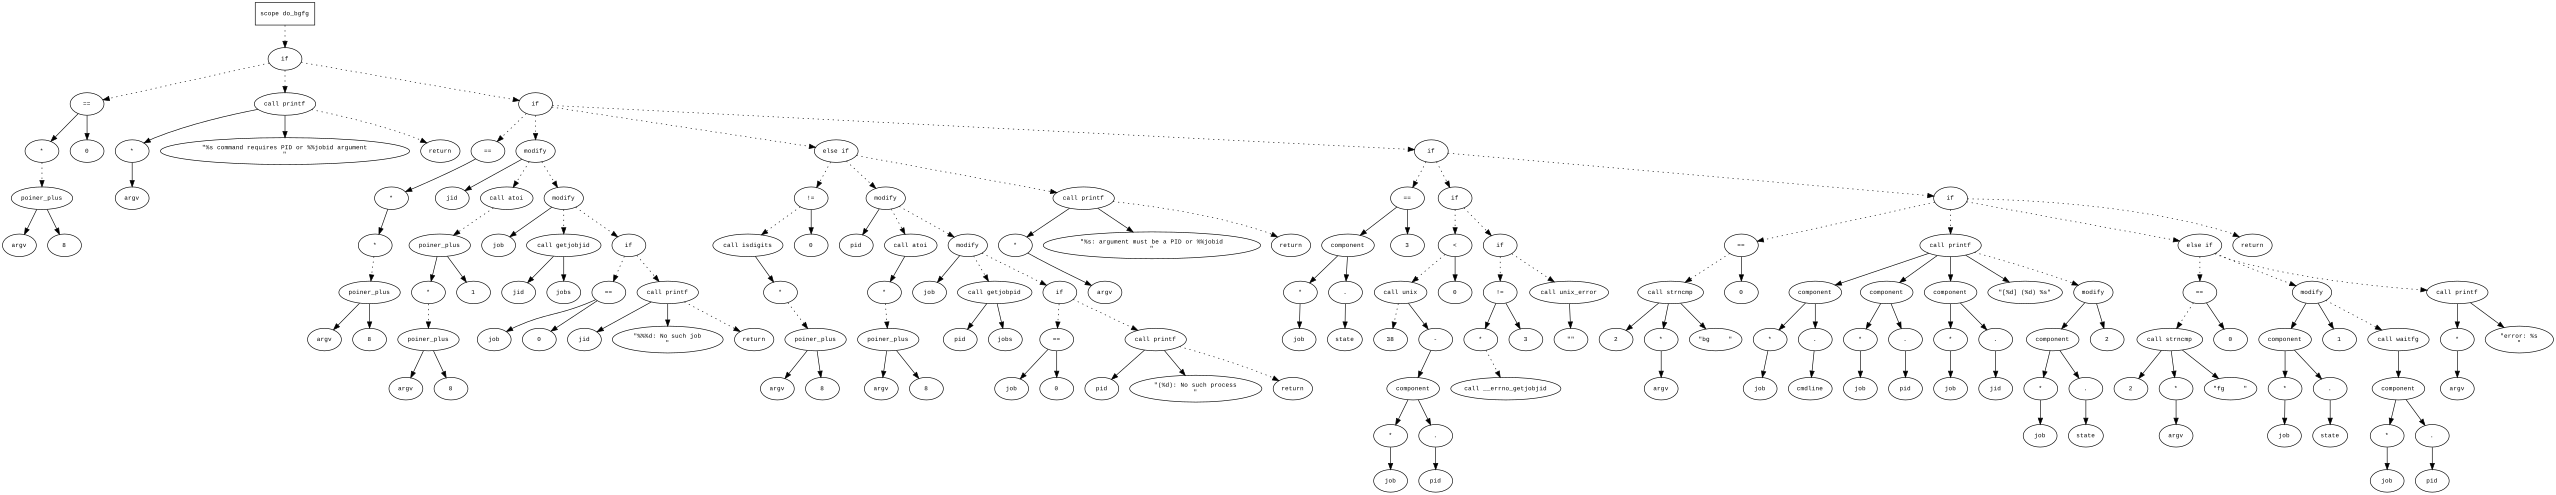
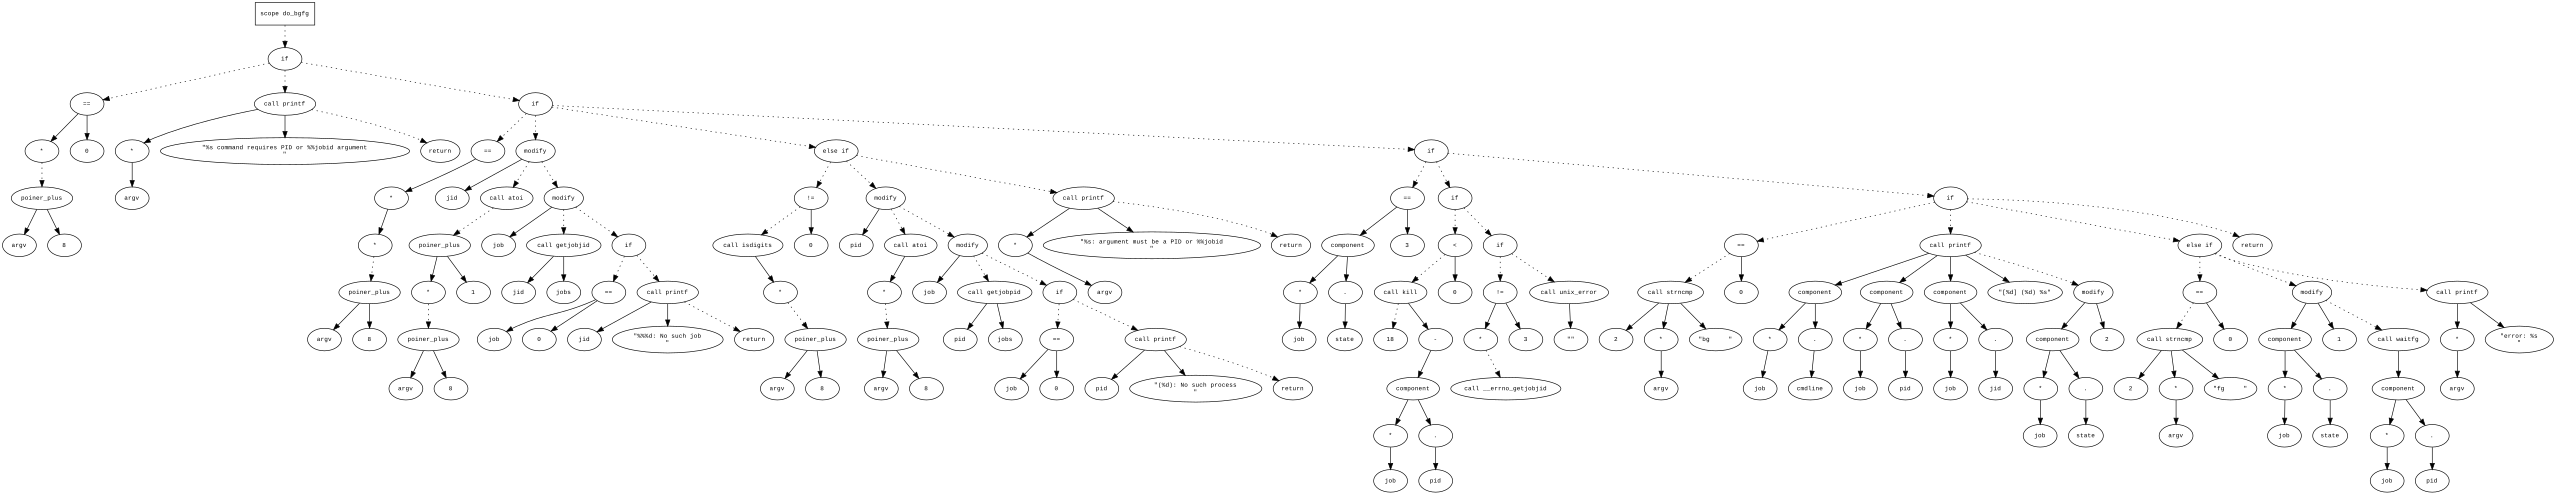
(1401, 292) -> (1401, 292)
(1391, 340) -> (1391, 340)
